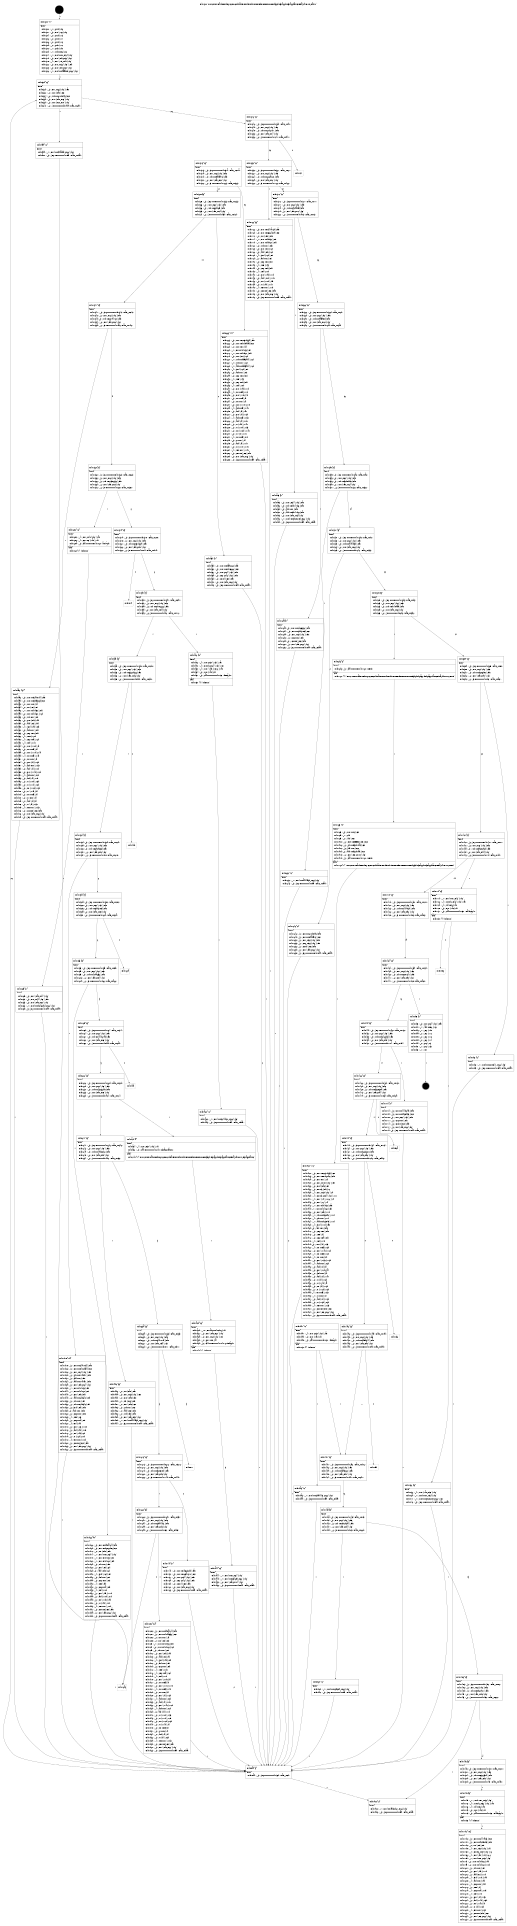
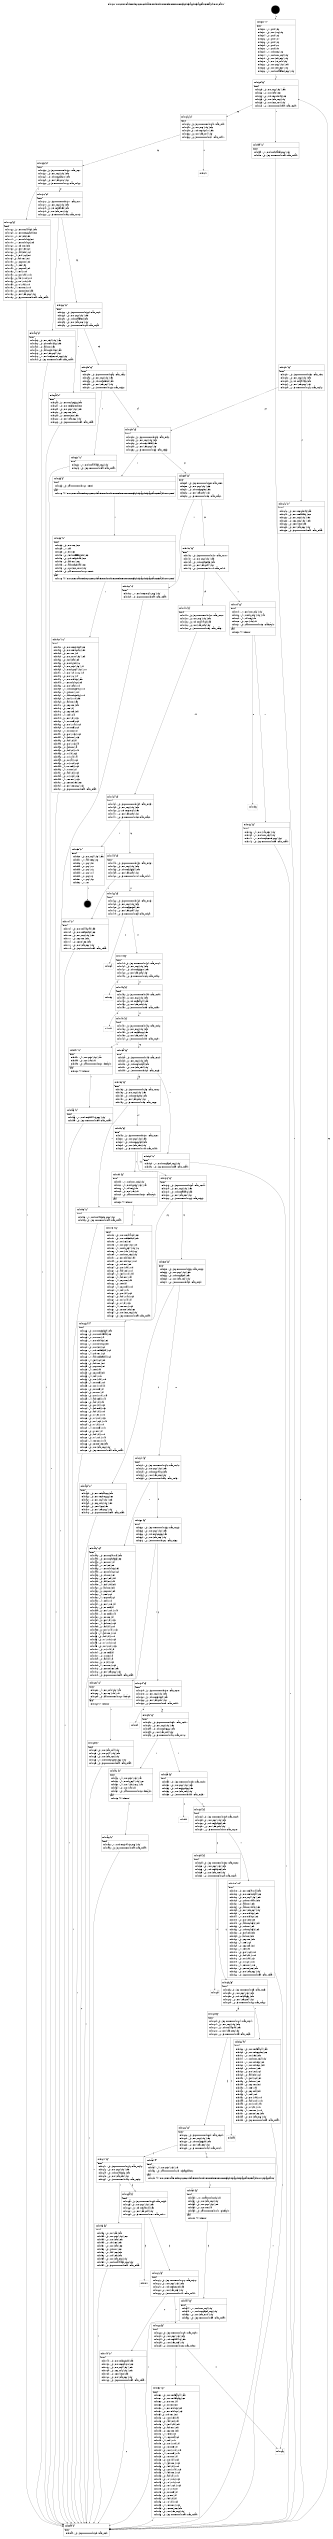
(349, 509) -> (125, 409)
none -> (143, 1171)
(330, 1402) -> (115, 1044)
(329, 1789) -> (72, 1872)
